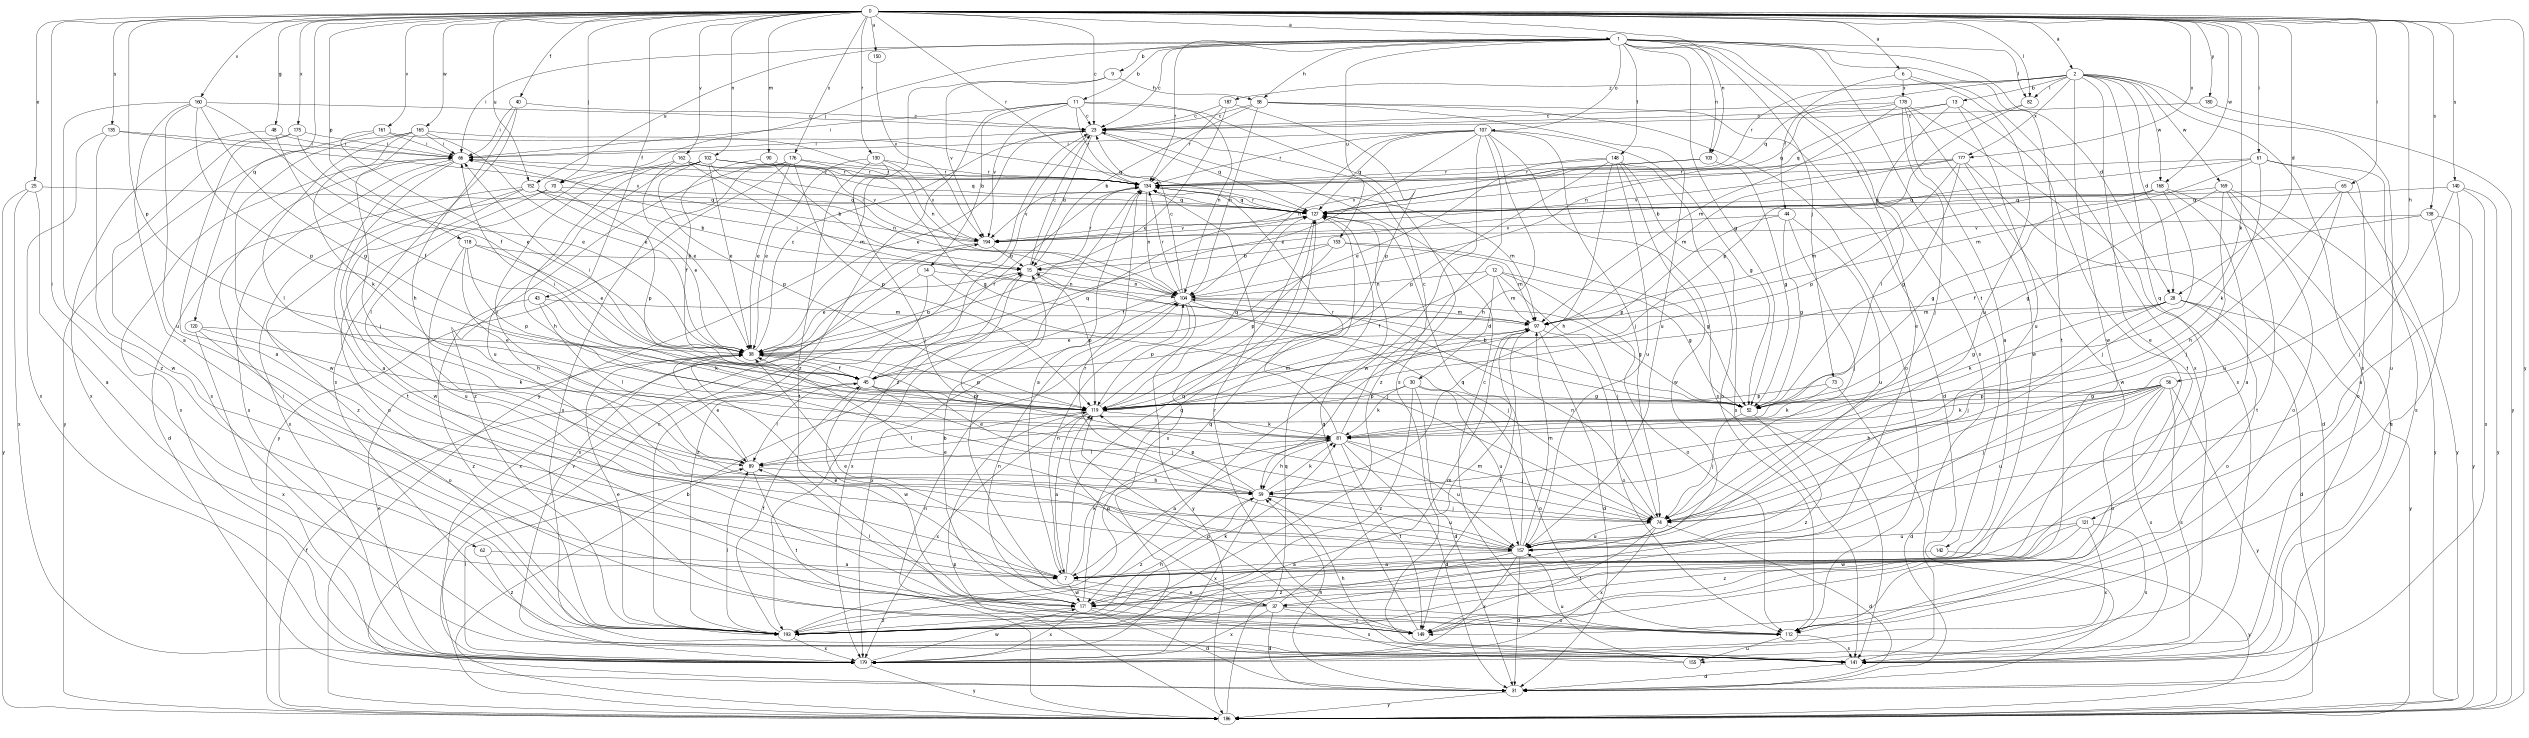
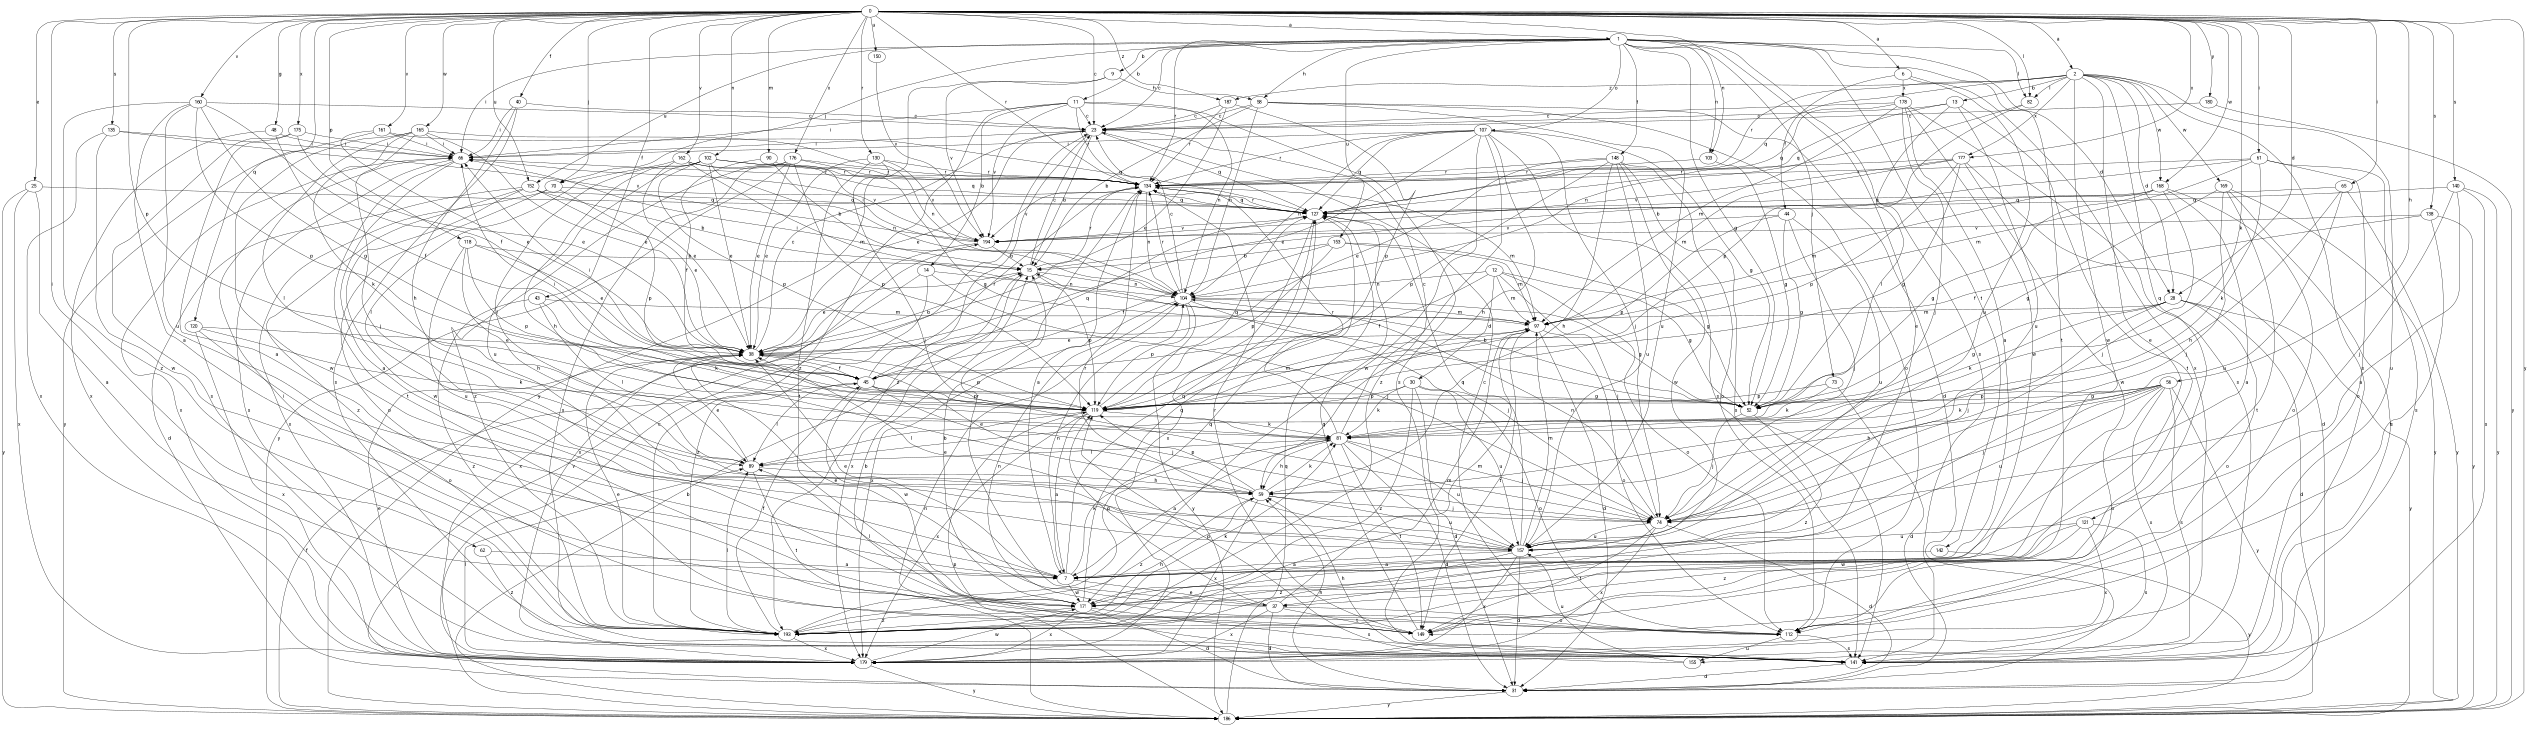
none -> (1056, 16)
(1949, 195) -> none
(1348, 199) -> none
none -> (1180, 635)
